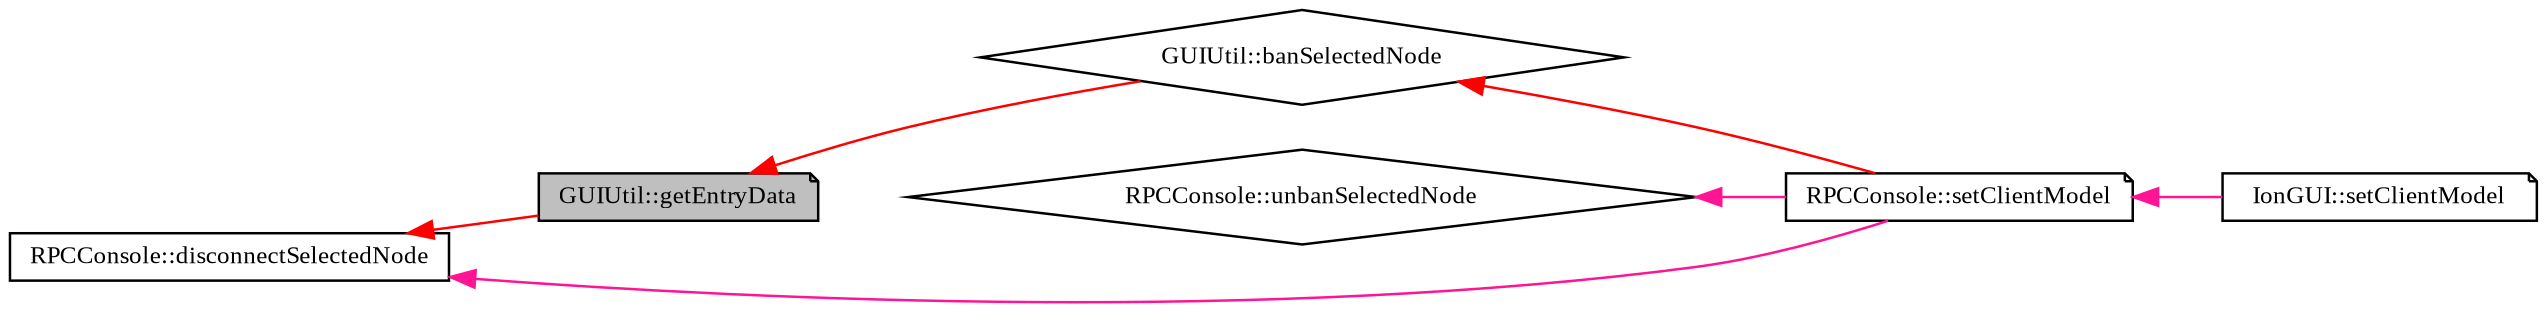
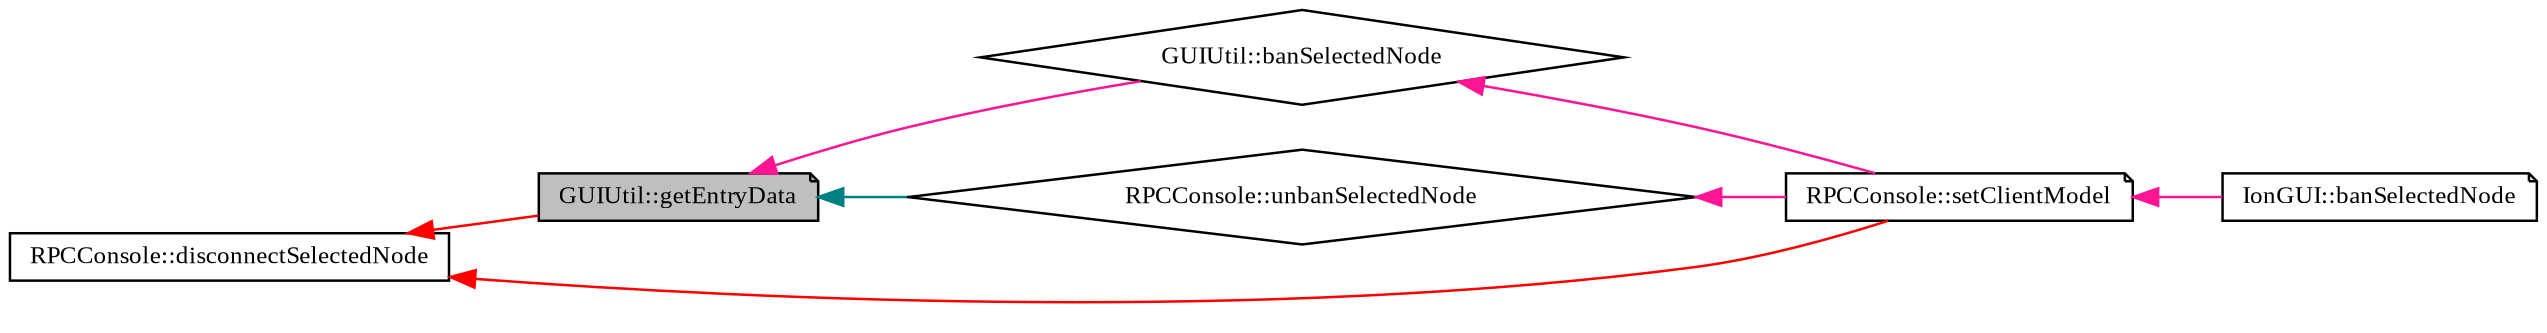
(956, 116) -> (956, 116)
(1681, 124) -> (1681, 124)
none -> (875, 197)
(2380, 197) -> (2380, 197)
(1185, 301) -> (1185, 301)
